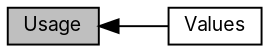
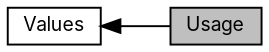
(144, 26) -> (145, 26)
